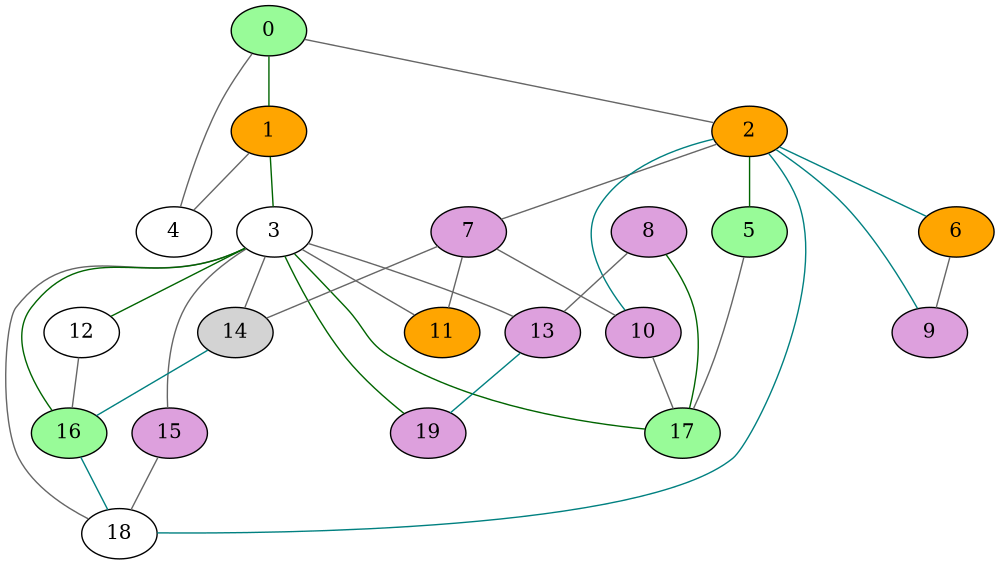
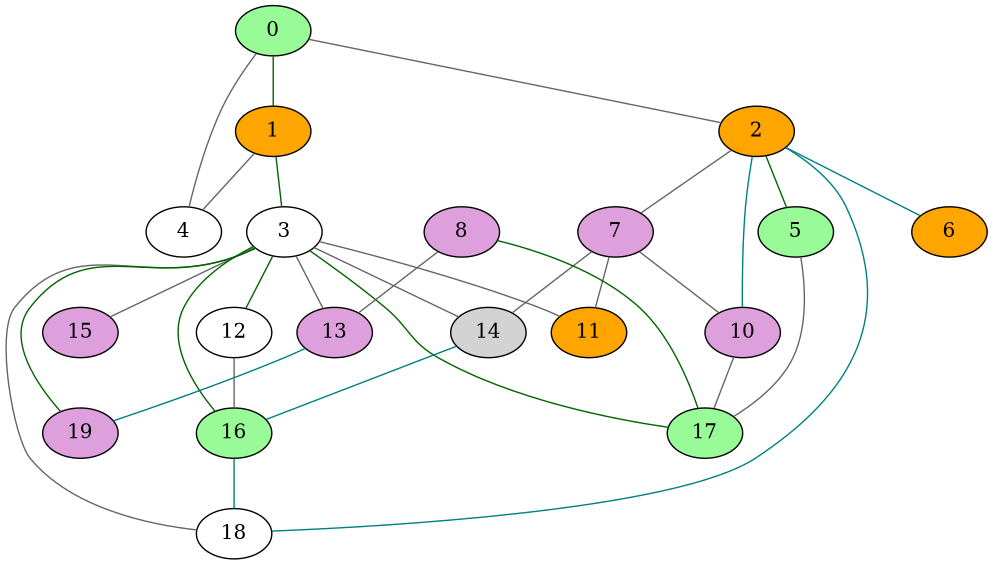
(930, 333) -> none
(145, 484) -> none
